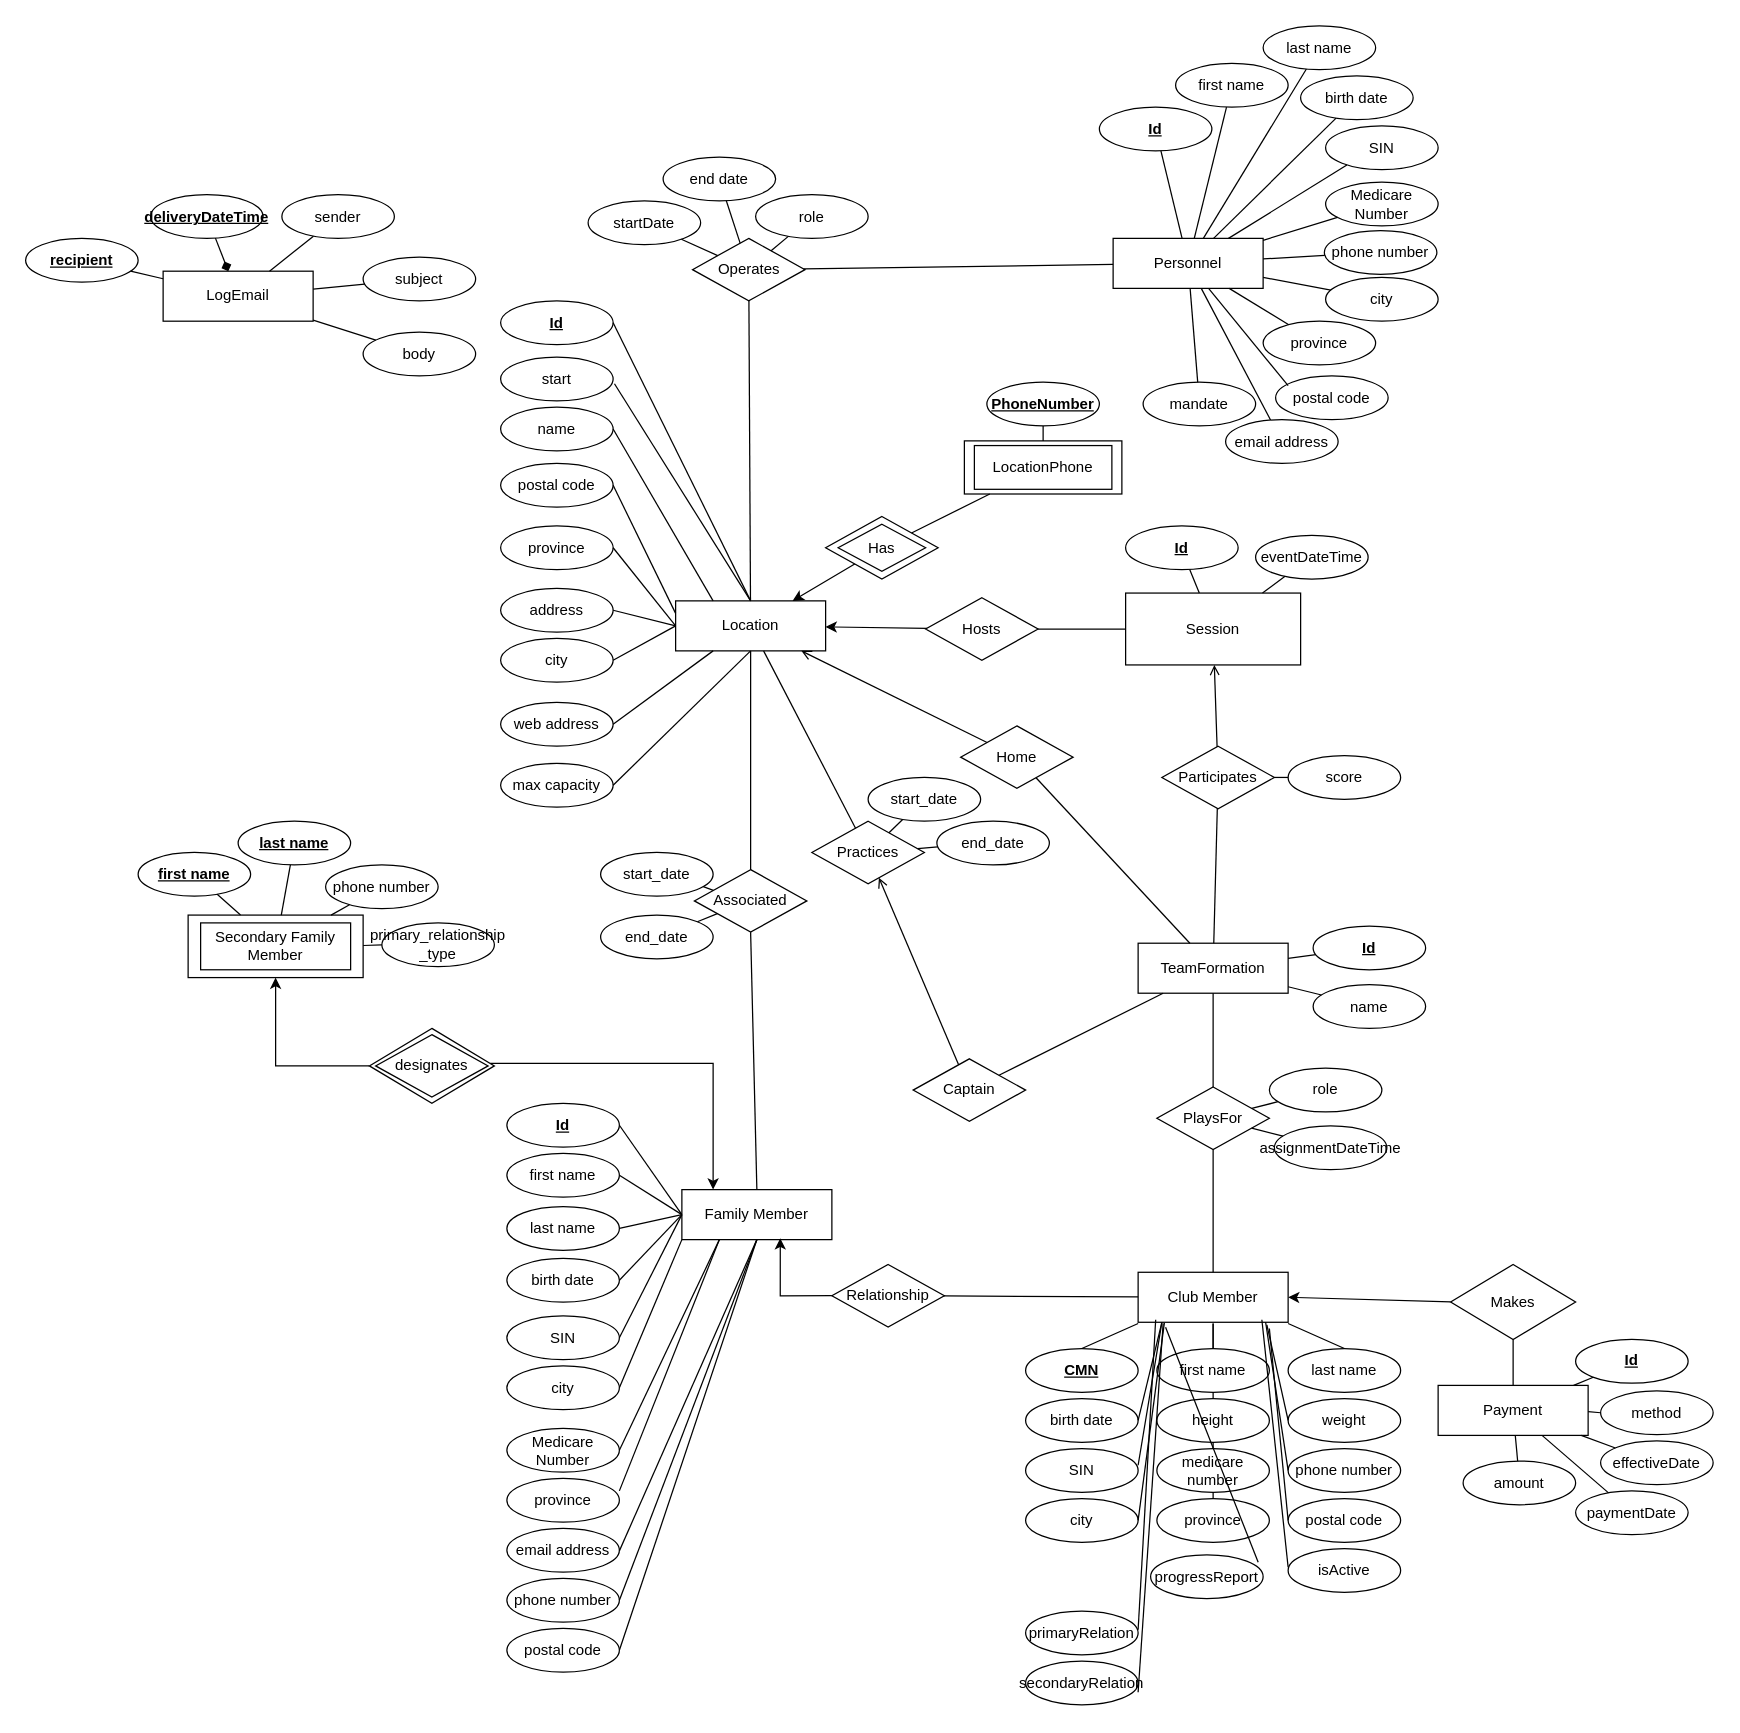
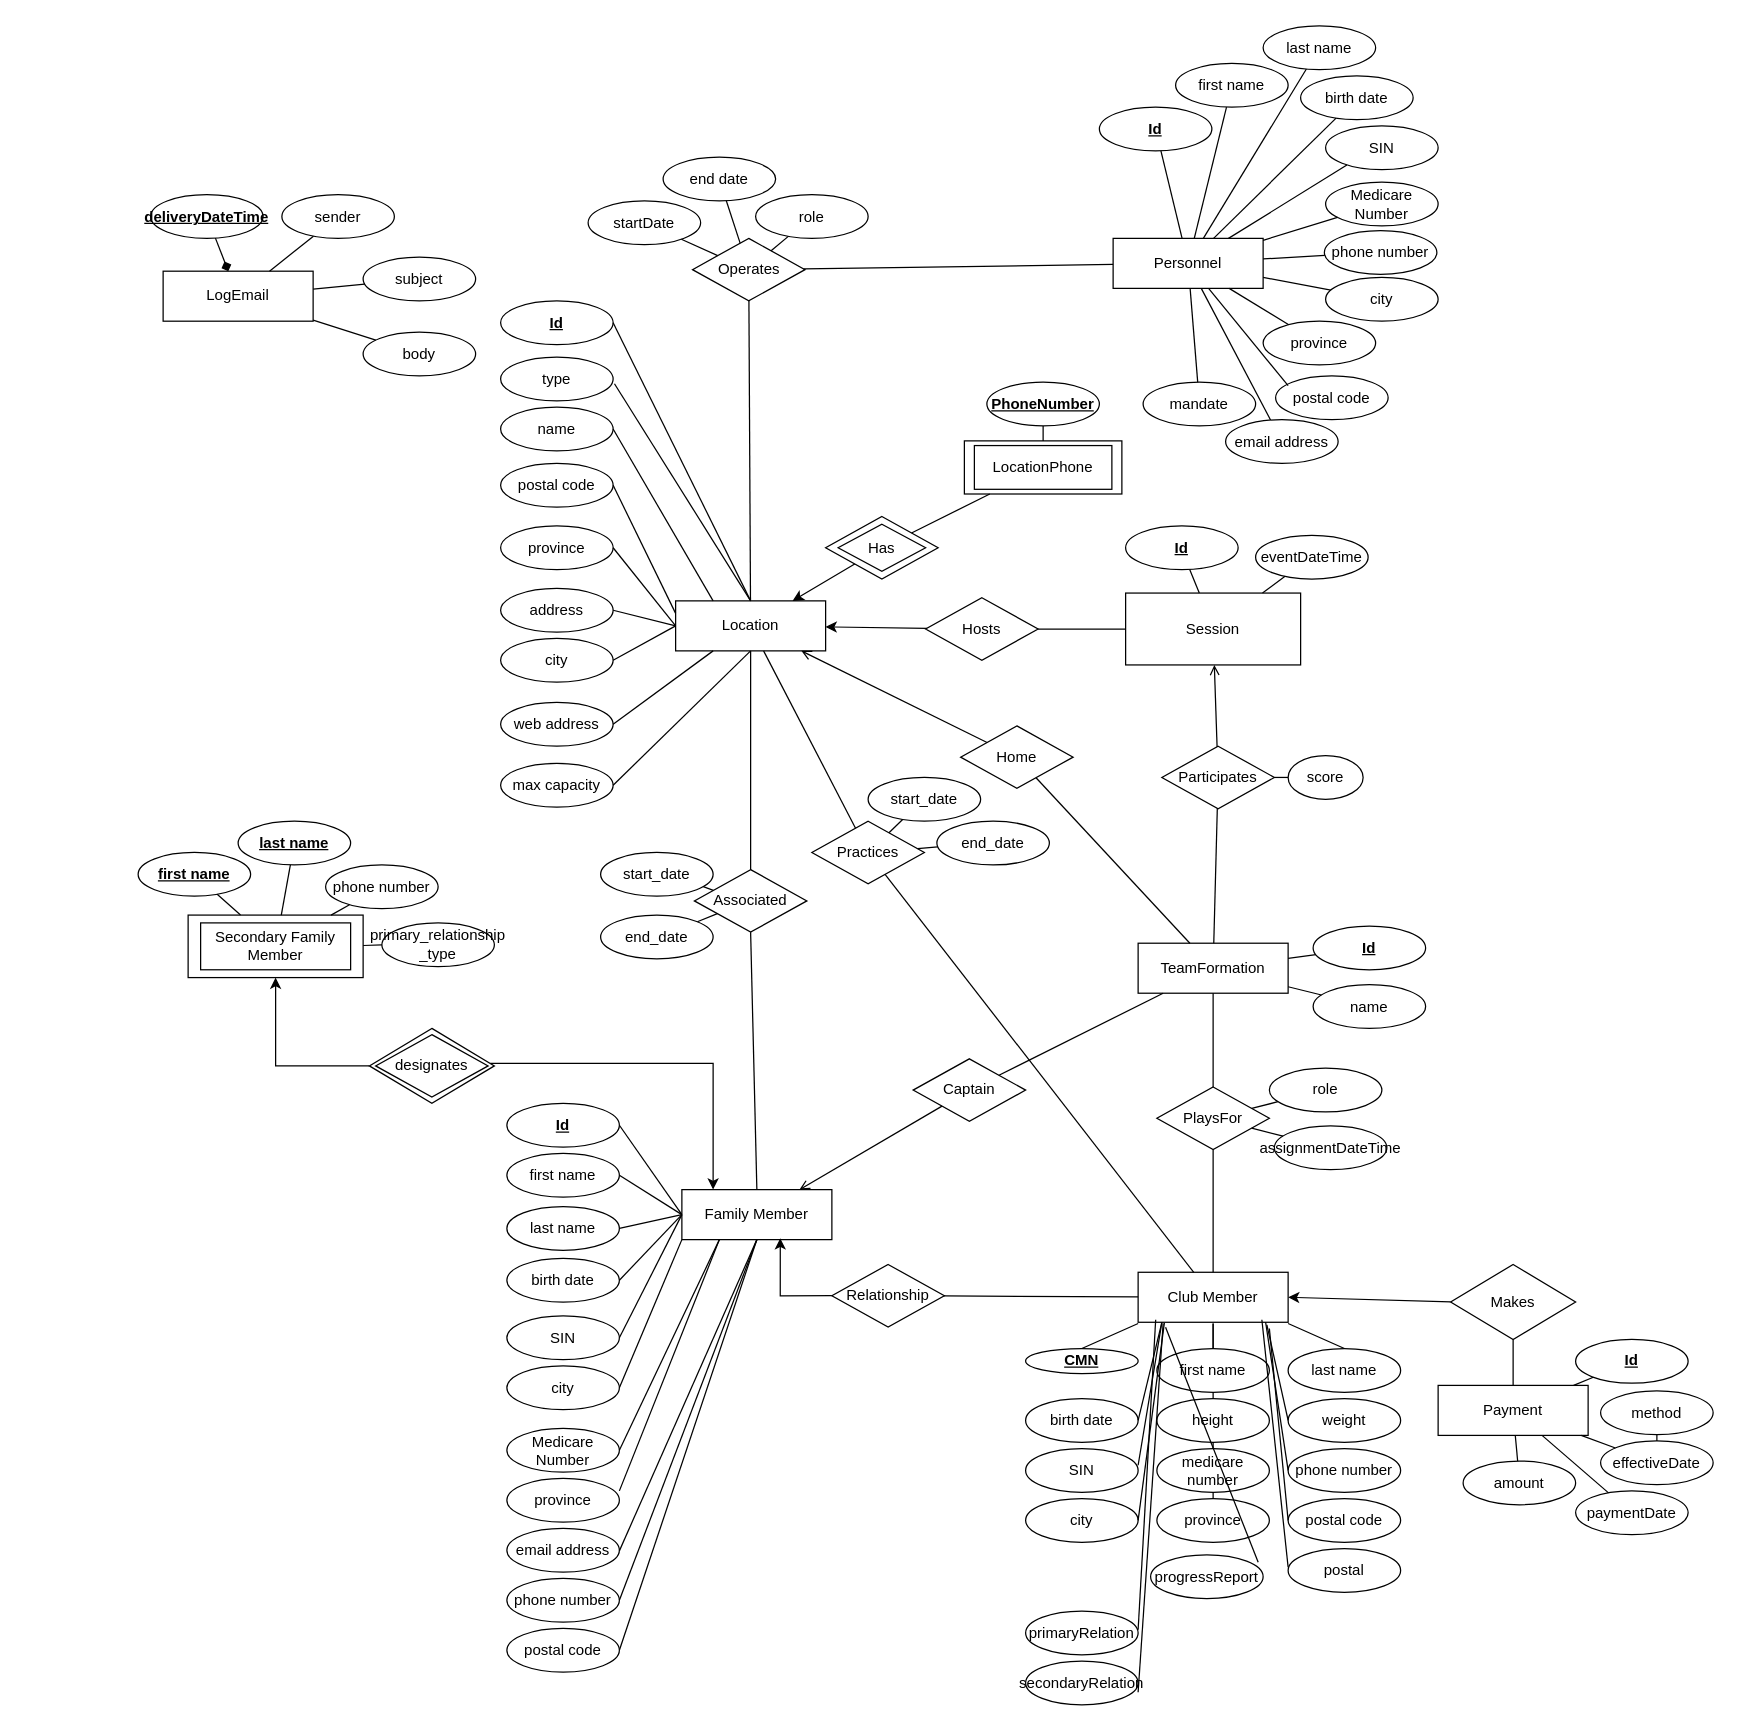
(82, 260) -> none
(147, 275) -> none
(557, 379) -> (557, 379)
(1344, 777) -> (1326, 777)
(919, 972) -> (872, 1147)
none -> (1040, 1073)
(1082, 1370) -> (1082, 1361)
(1594, 1412) -> (1657, 1438)
(1344, 1571) -> (1344, 1571)
